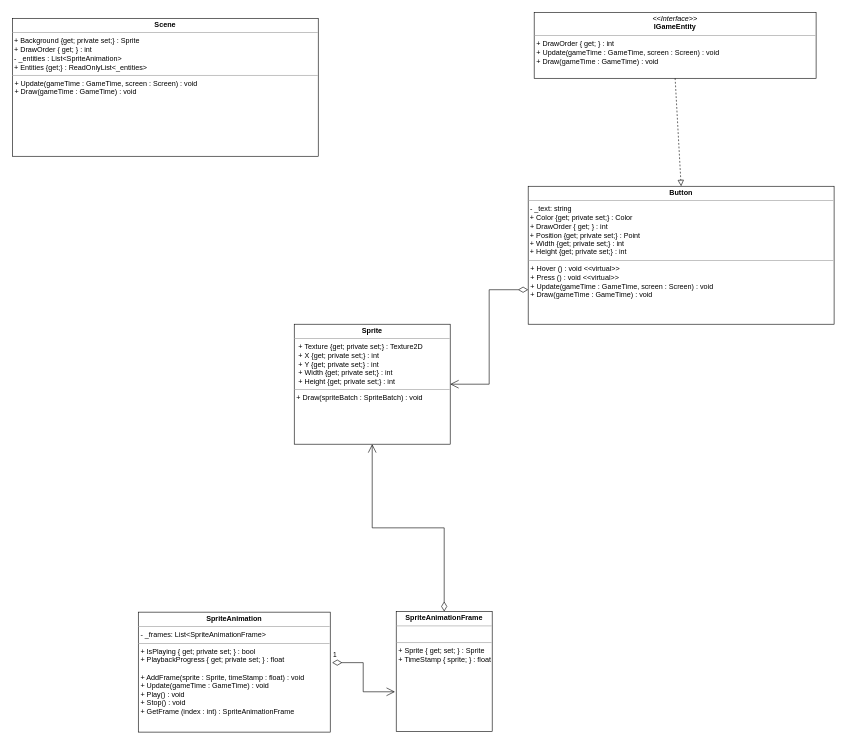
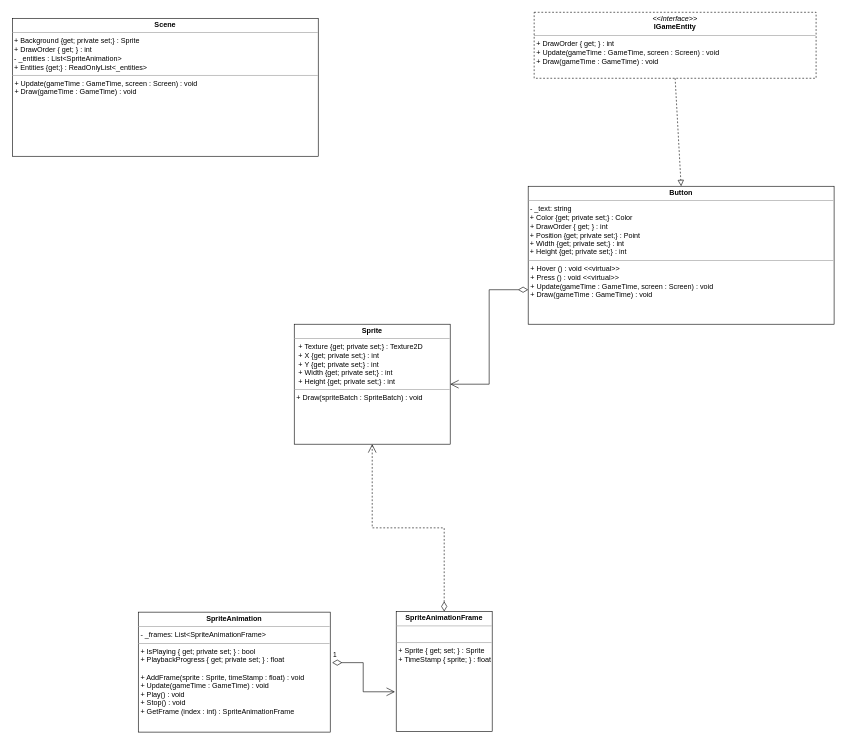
(675, 45) -> (675, 45)
(404, 528) -> (404, 528)
